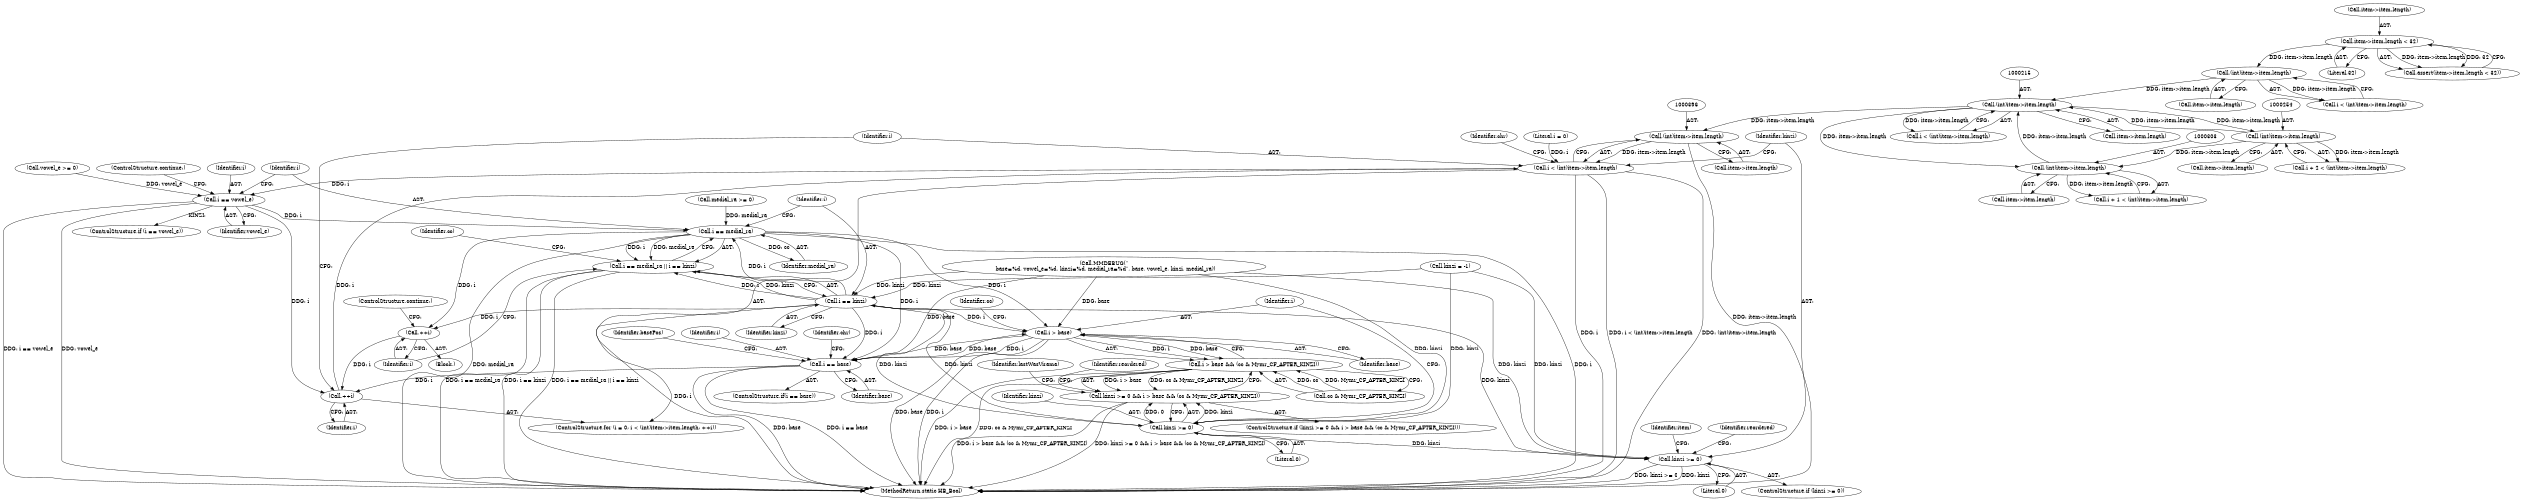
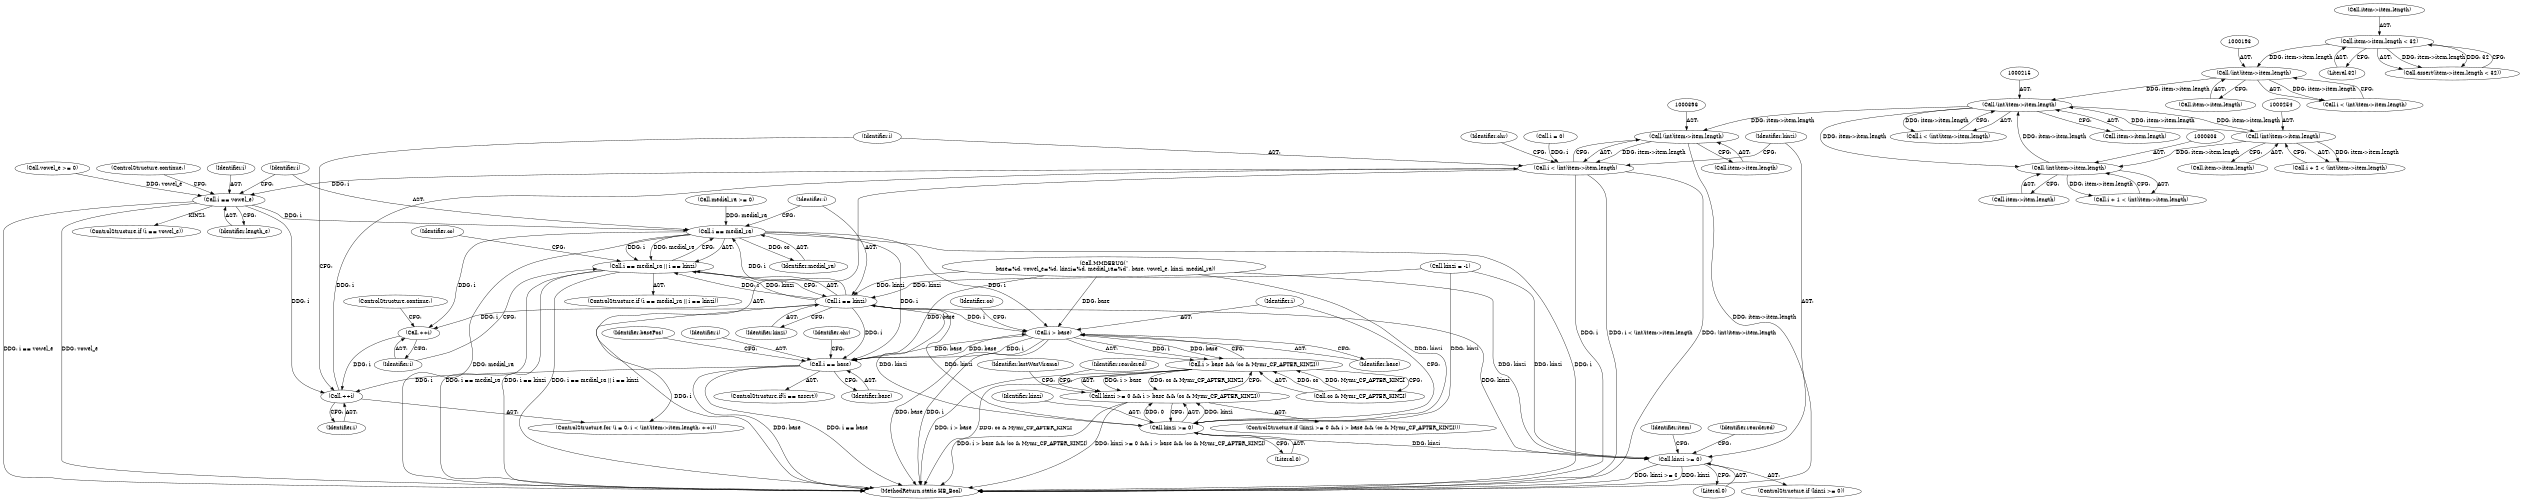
none -> (2240, 42)
(1551, 137) -> (1551, 137)
(245, 232) -> (245, 232)
none -> (653, 302)
(445, 365) -> none
(774, 397) -> (774, 397)
